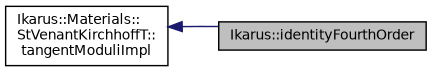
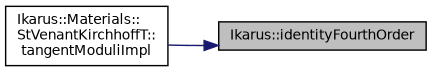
(200, 26) -> (186, 45)
